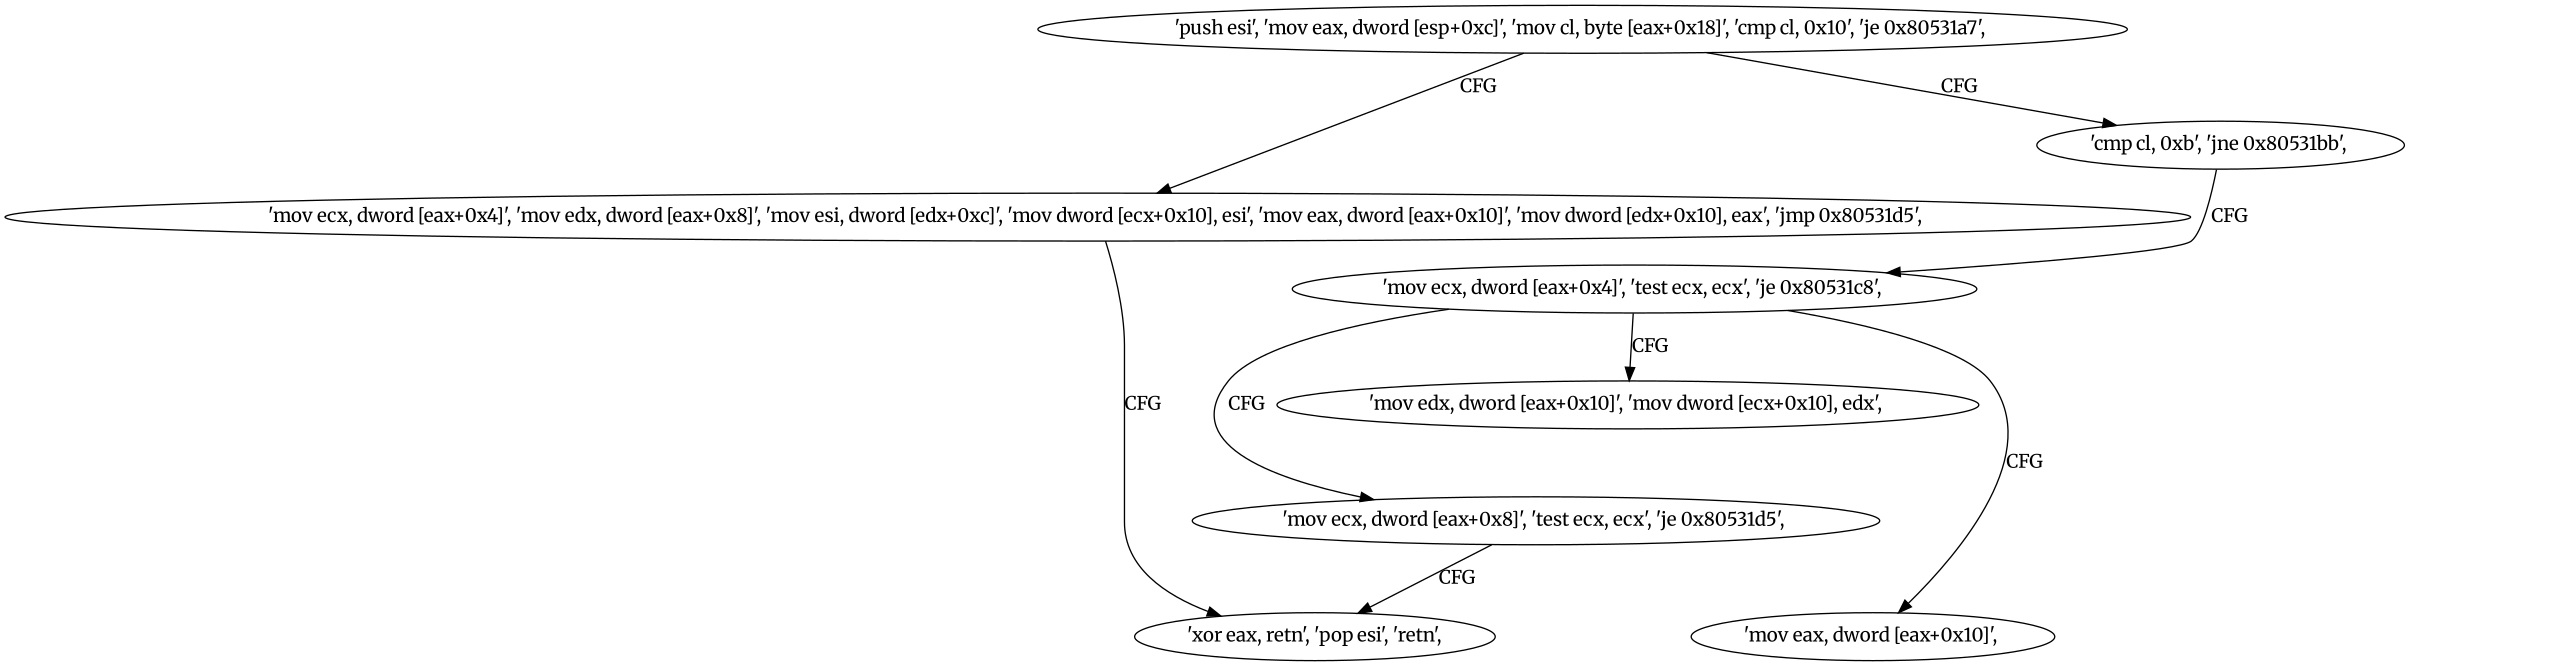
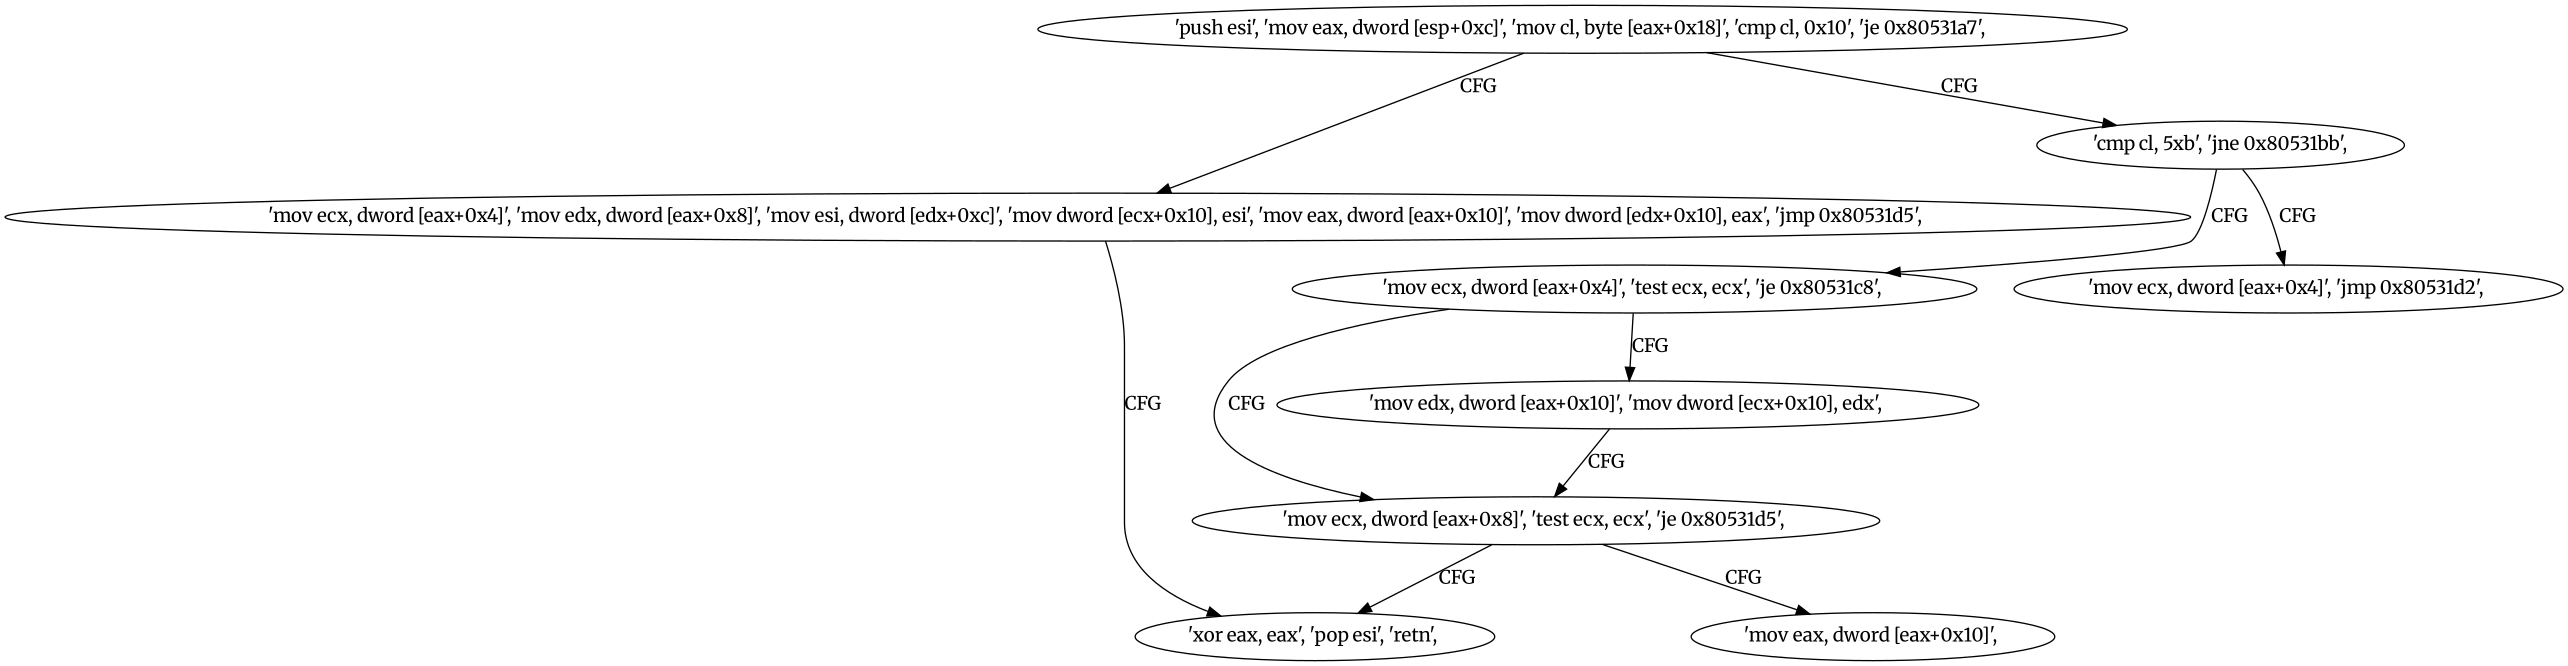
(2221, 145) -> (2221, 145)
none -> (2289, 289)
(1999, 399) -> (1700, 577)
none -> (1586, 457)
(1315, 637) -> (1315, 637)
